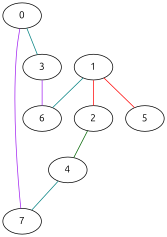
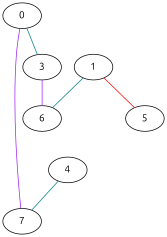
(94, 119) -> none
